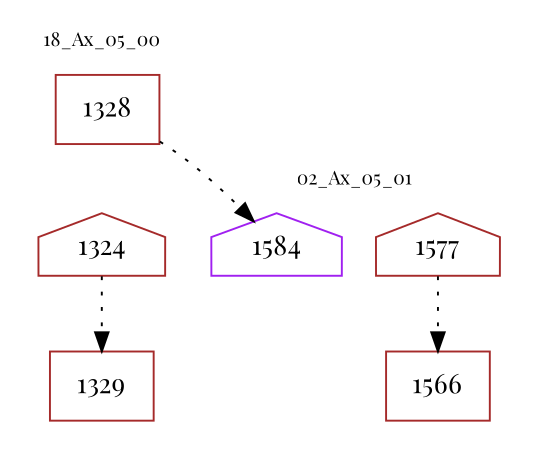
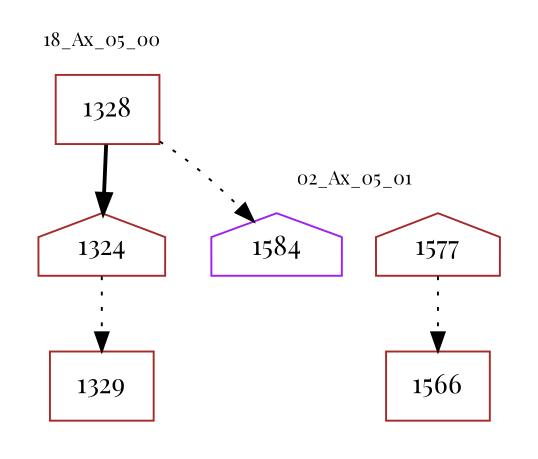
none -> (105, 169)
